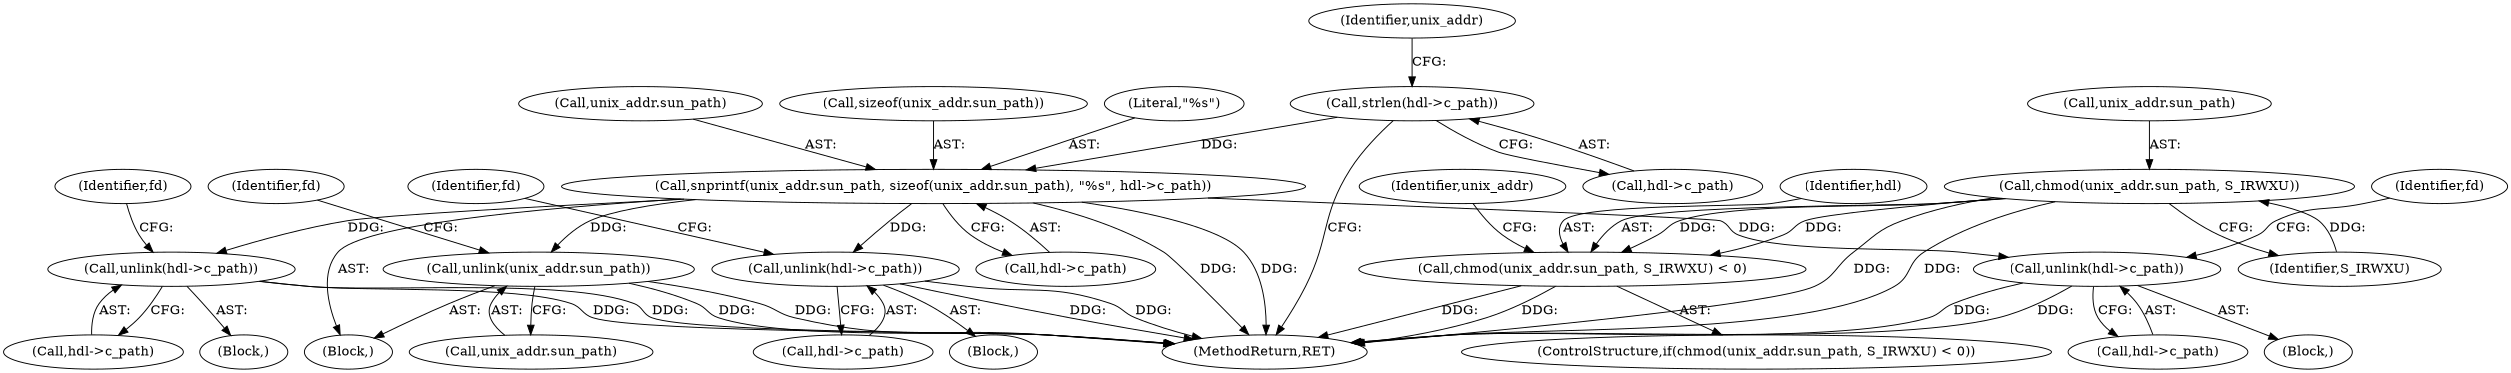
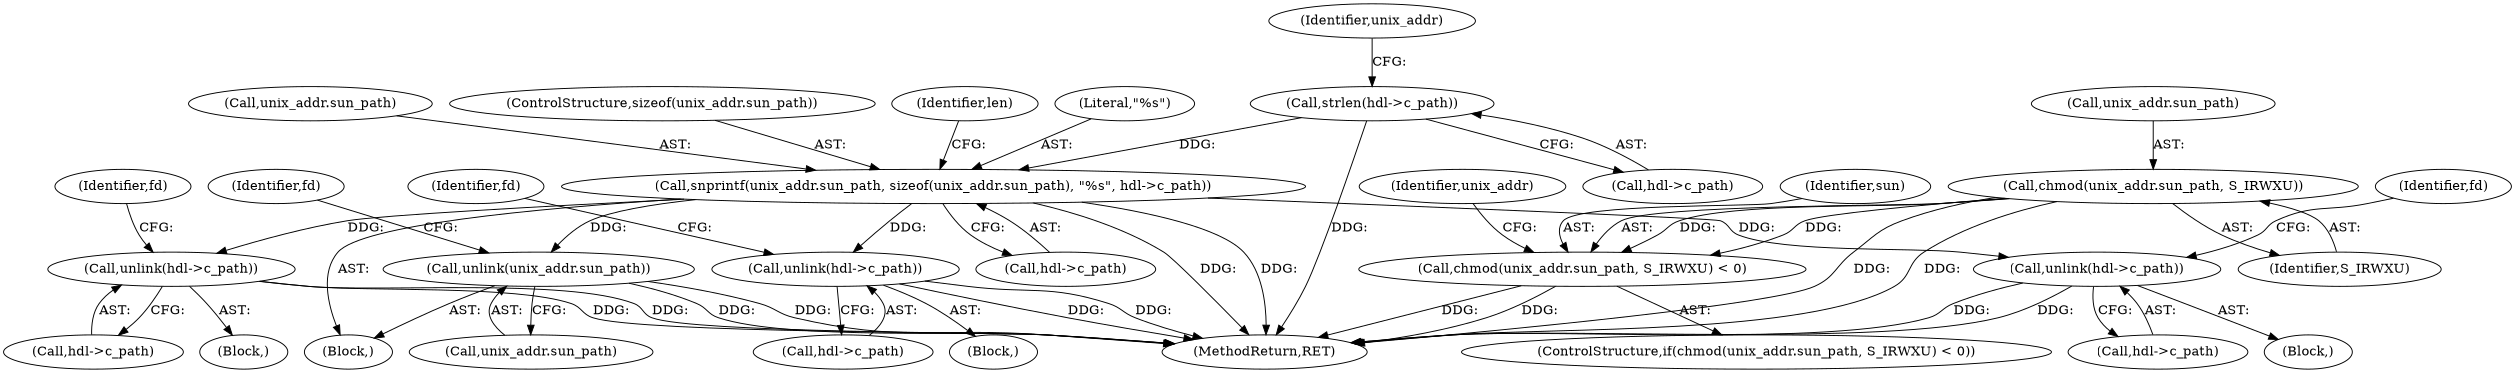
(934, 104) -> (662, 104)
none -> (965, 104)
(1853, 186) -> (1855, 186)
(1347, 228) -> (1352, 228)
(2238, 228) -> (2240, 228)
(2350, 228) -> (2347, 228)
